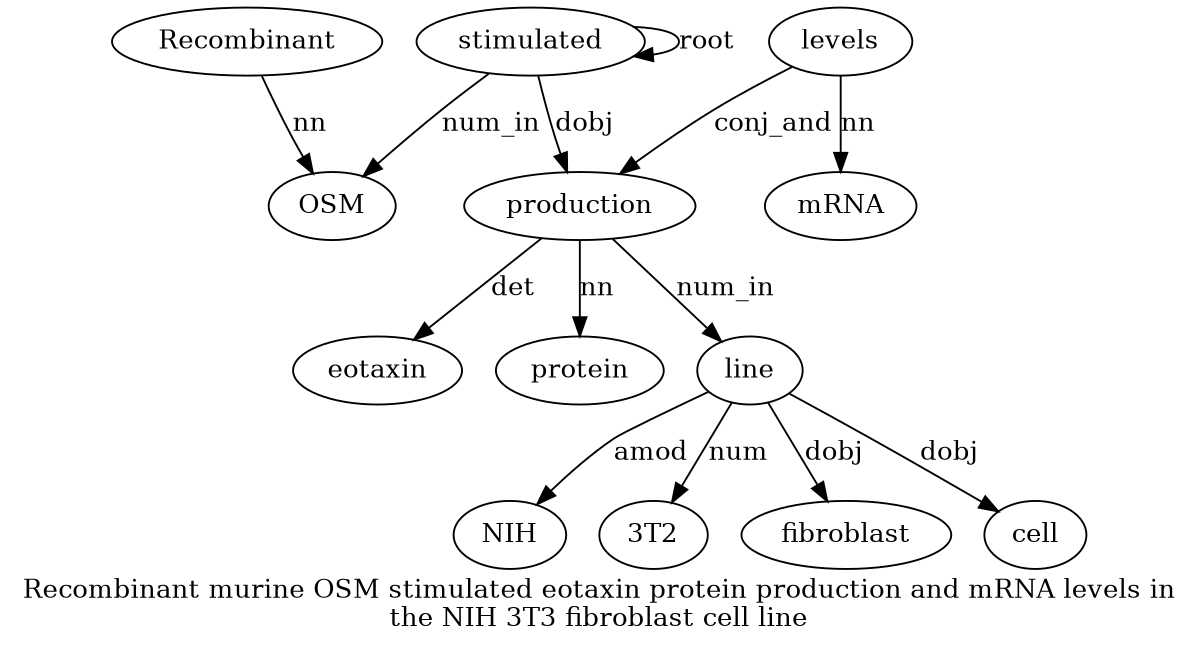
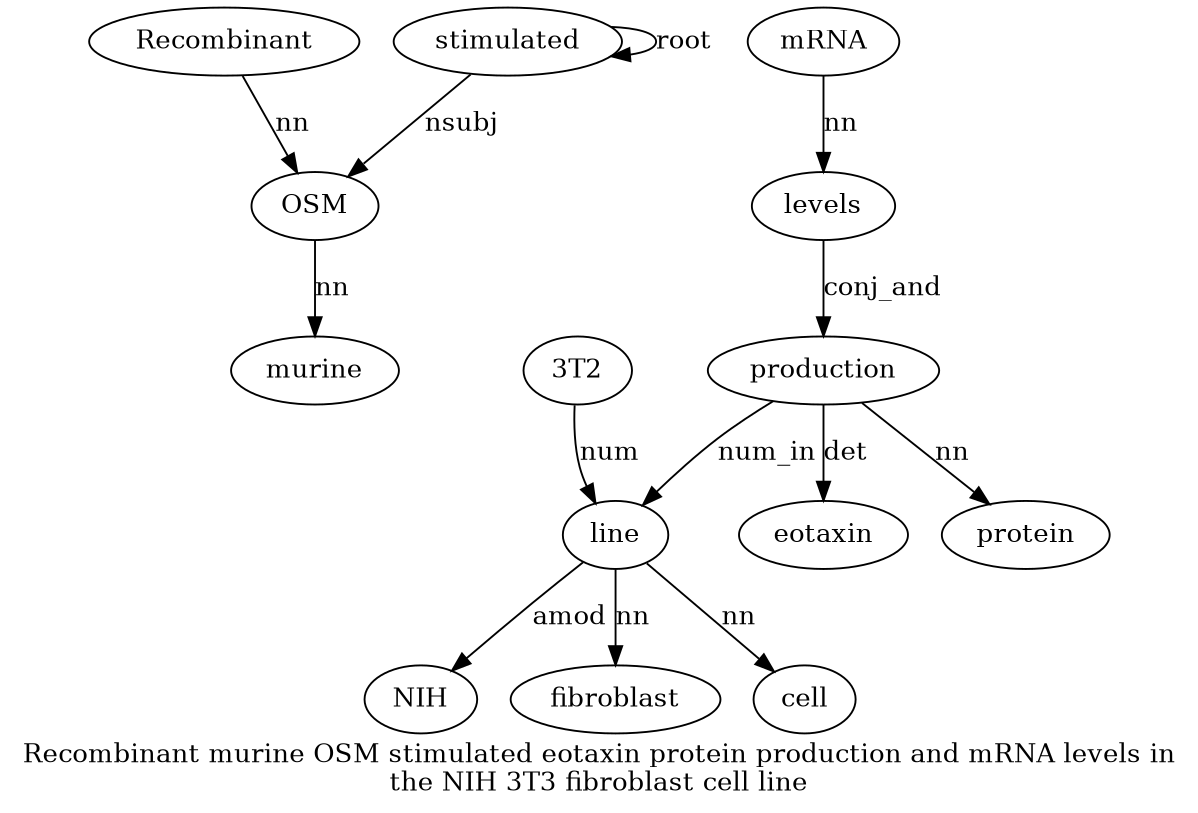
(841, 114) -> (823, 114)
(549, 115) -> none
(491, 124) -> (462, 124)
none -> (315, 370)
(707, 444) -> (576, 447)
(834, 453) -> (634, 617)
(949, 453) -> (739, 617)
